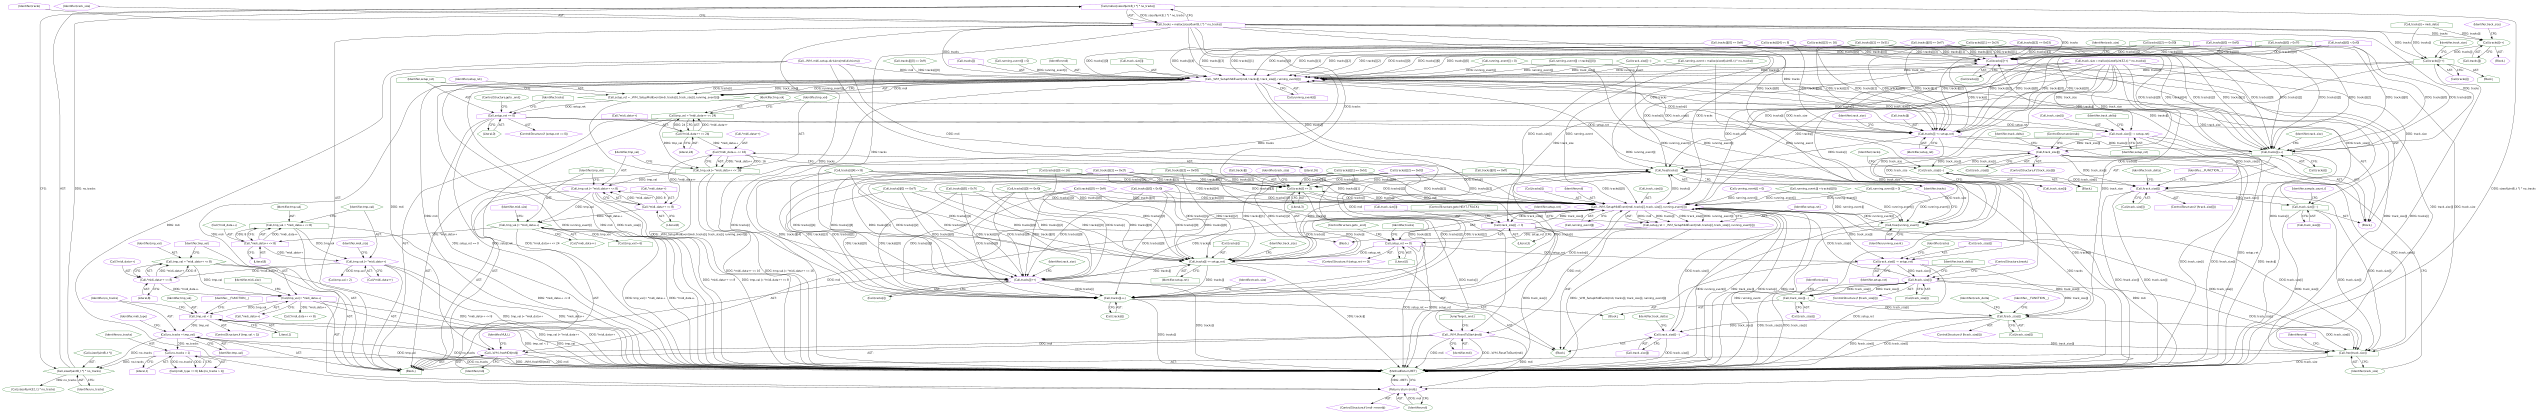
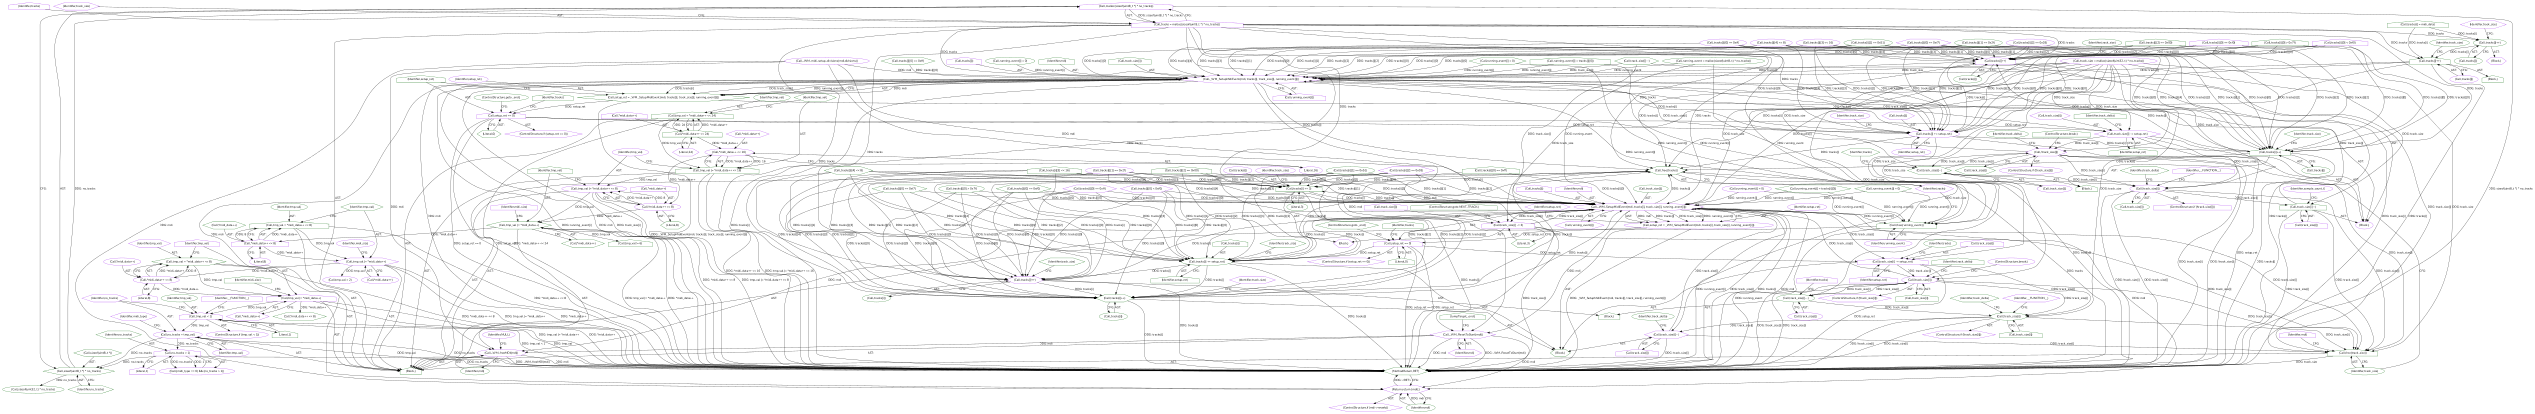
(1902, 225) -> (1907, 225)
